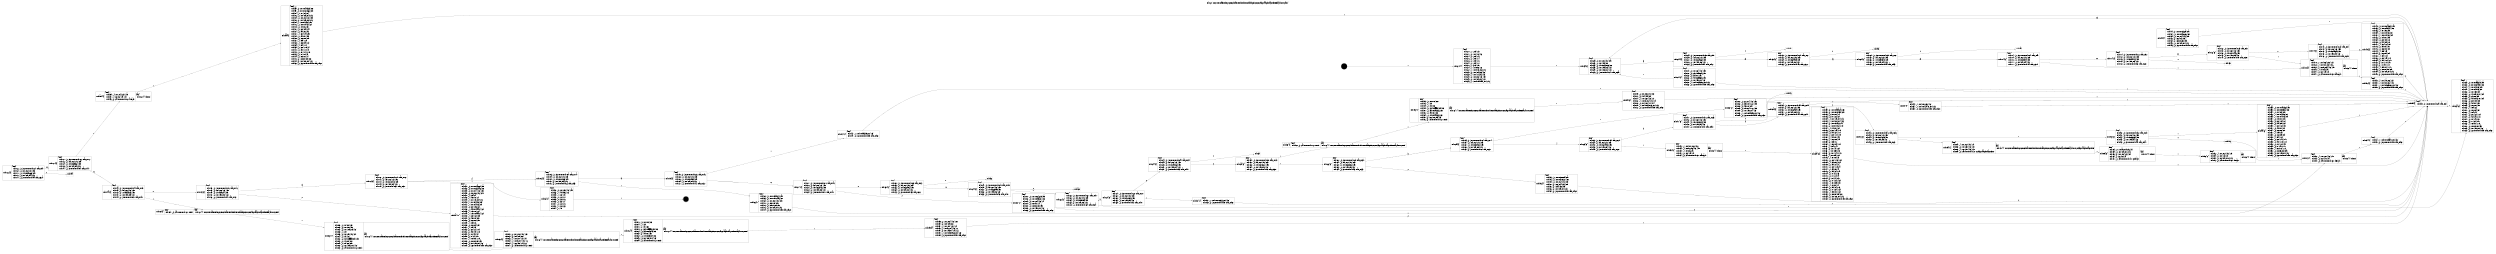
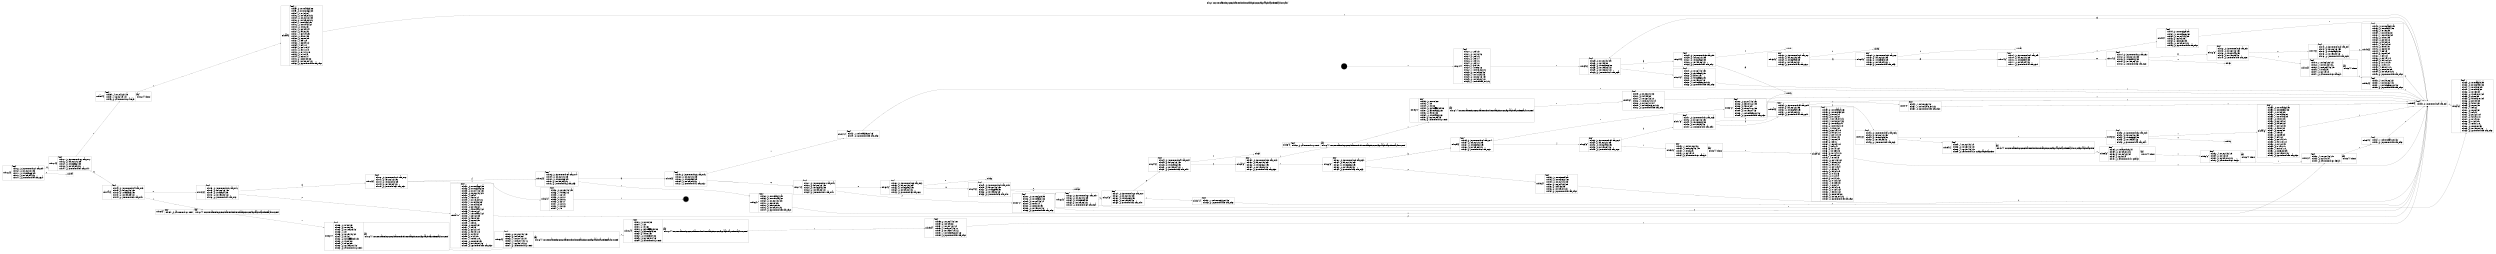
(1741, 60) -> (1750, 78)
(2170, 69) -> (2098, 51)
(1647, 78) -> (1647, 72)
(2450, 106) -> (2449, 105)
(2261, 160) -> (2278, 163)
(1100, 200) -> (1100, 199)
